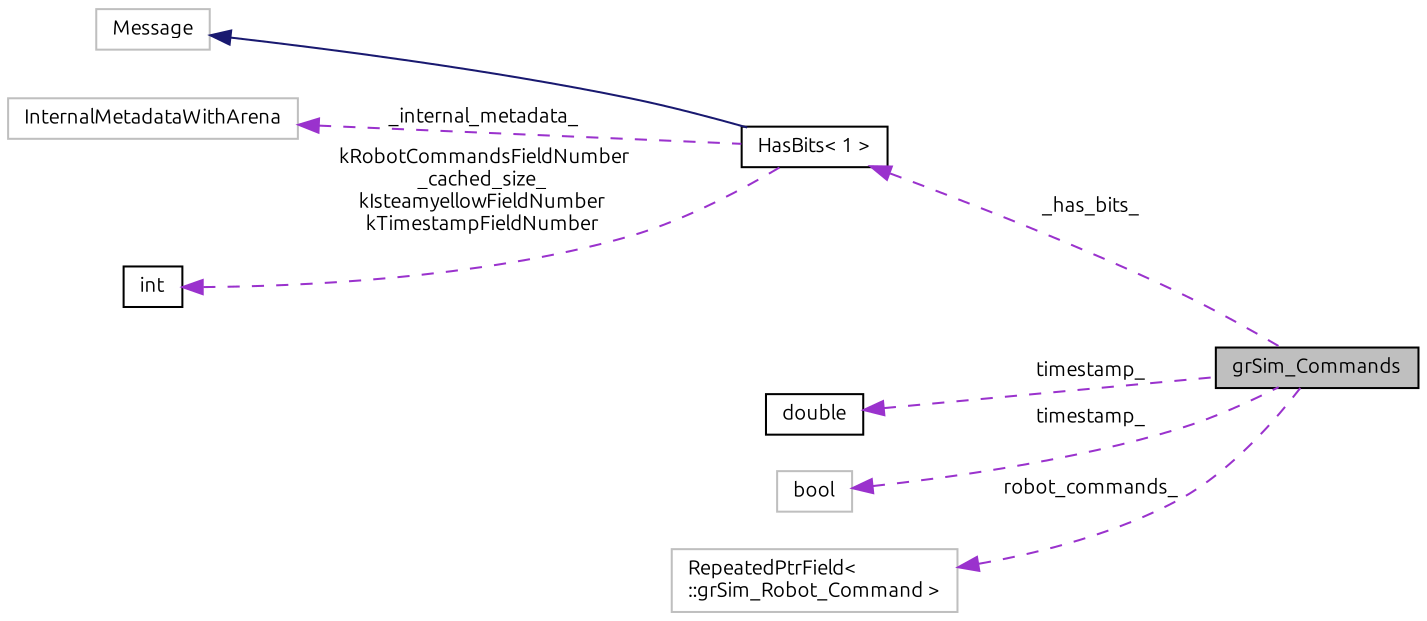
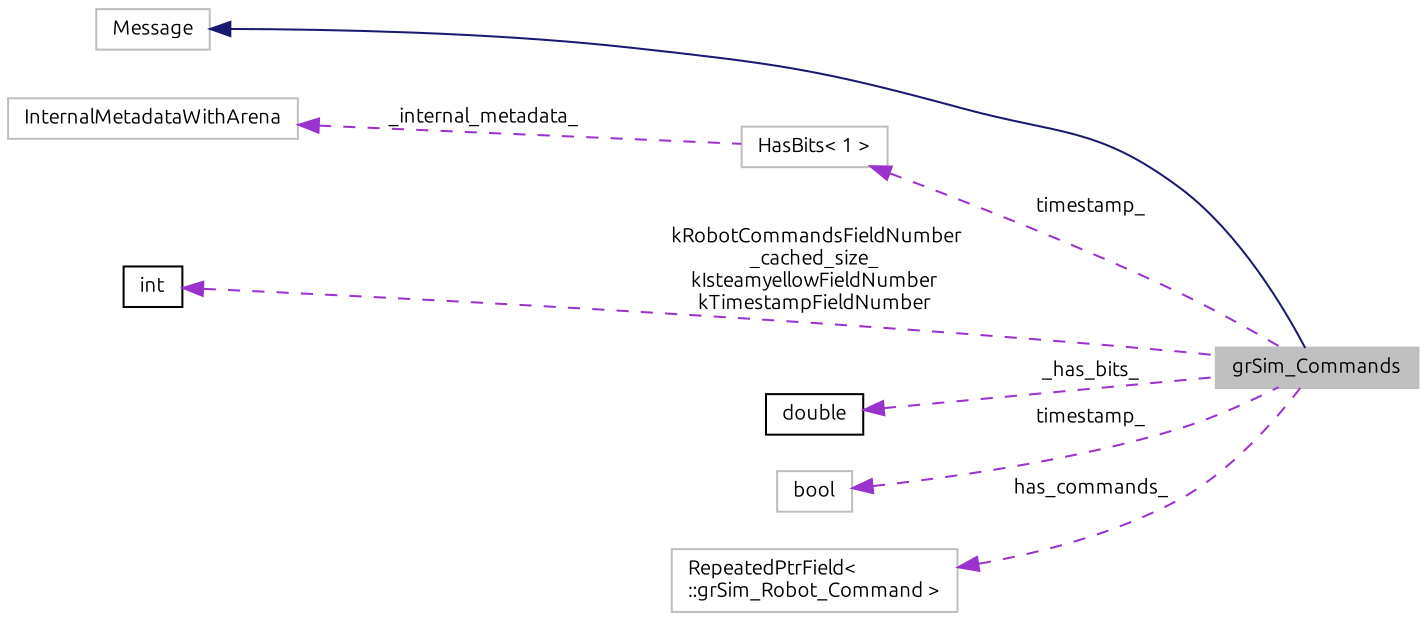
(491, 73) -> (817, 73)
(815, 147) -> (815, 147)
(1089, 207) -> (1089, 207)
(501, 264) -> (710, 316)
(1317, 368) -> (1317, 368)
(1089, 371) -> (1089, 371)
(1089, 488) -> (1089, 488)
